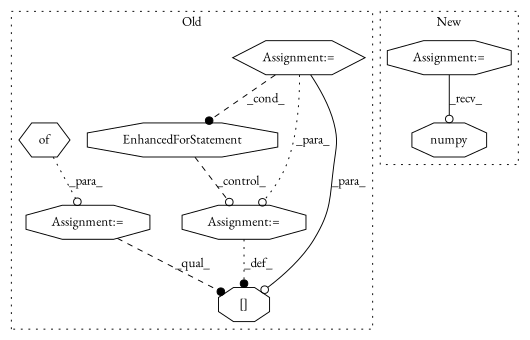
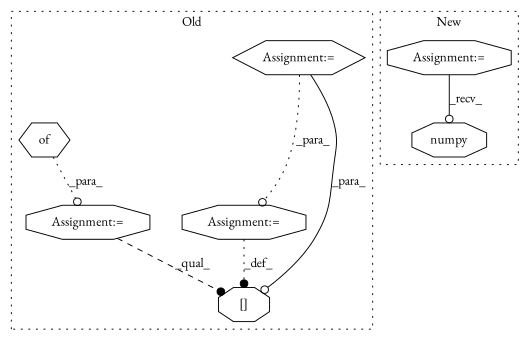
(183, 140) -> none
